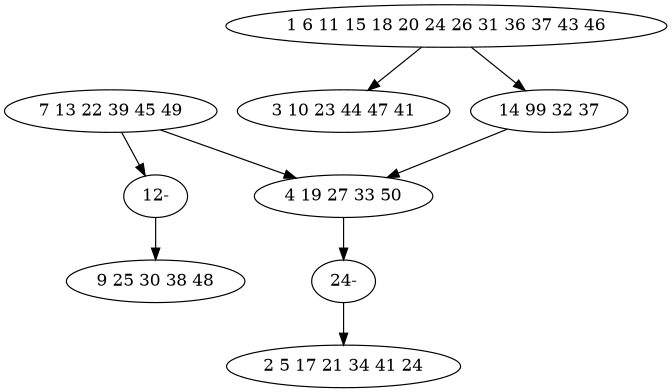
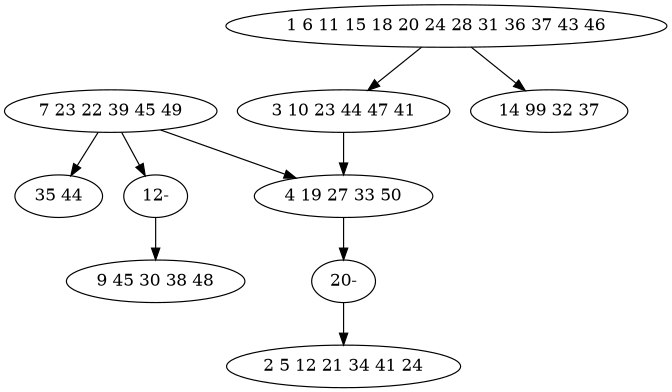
(446, 26) -> (446, 26)
(111, 111) -> (111, 111)
(453, 151) -> (344, 148)
none -> (59, 196)
(156, 281) -> (156, 281)
(344, 281) -> (344, 281)
(344, 366) -> (344, 366)
